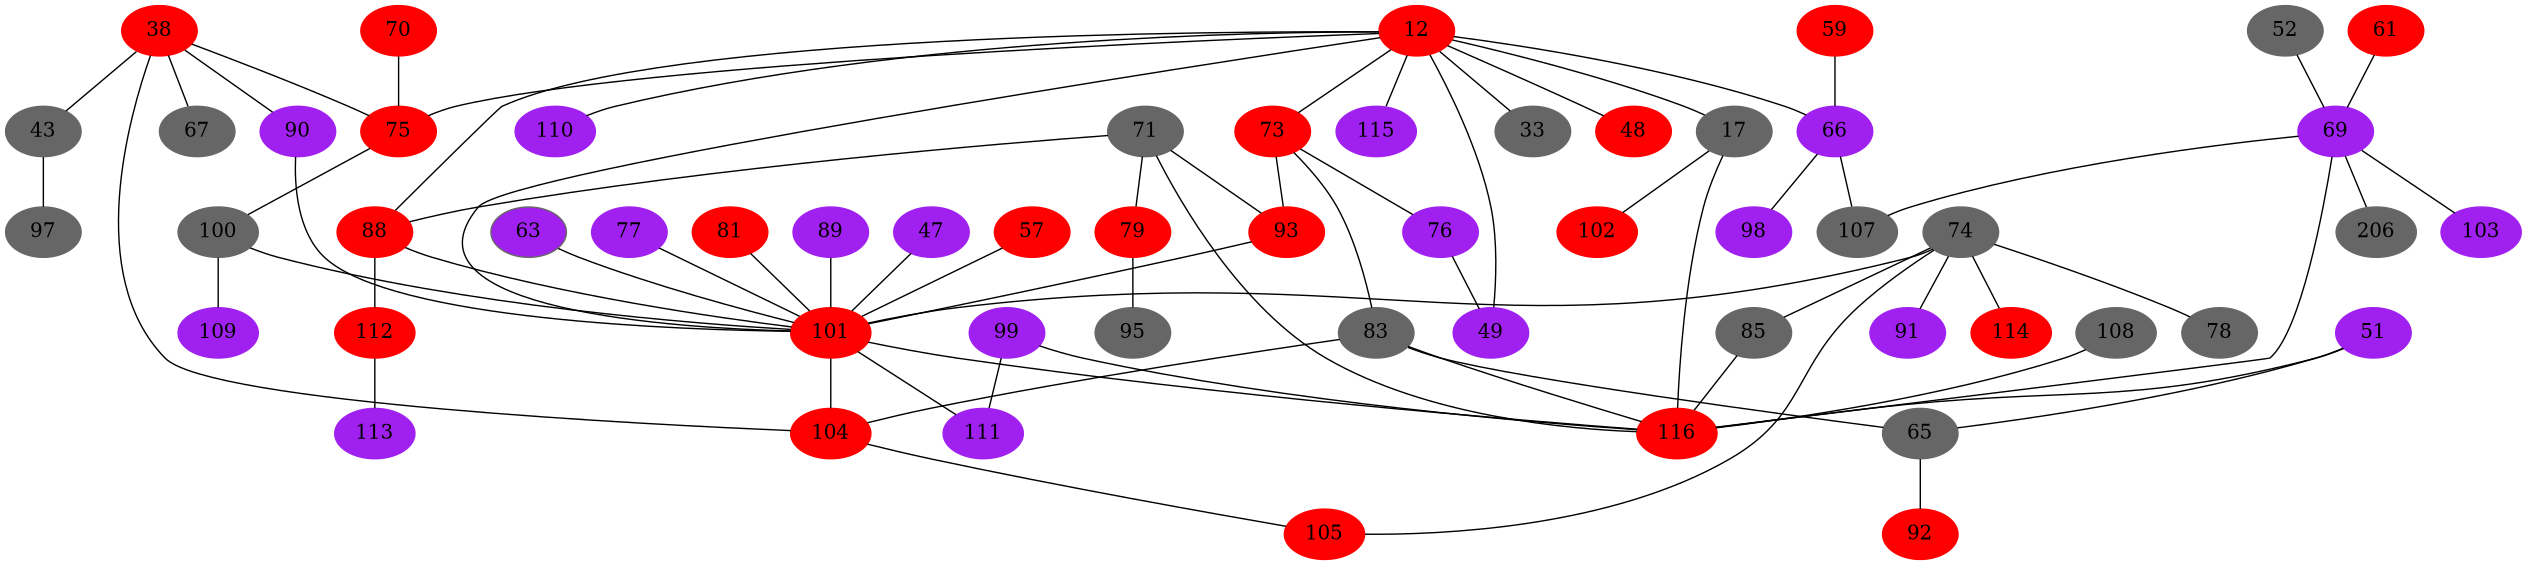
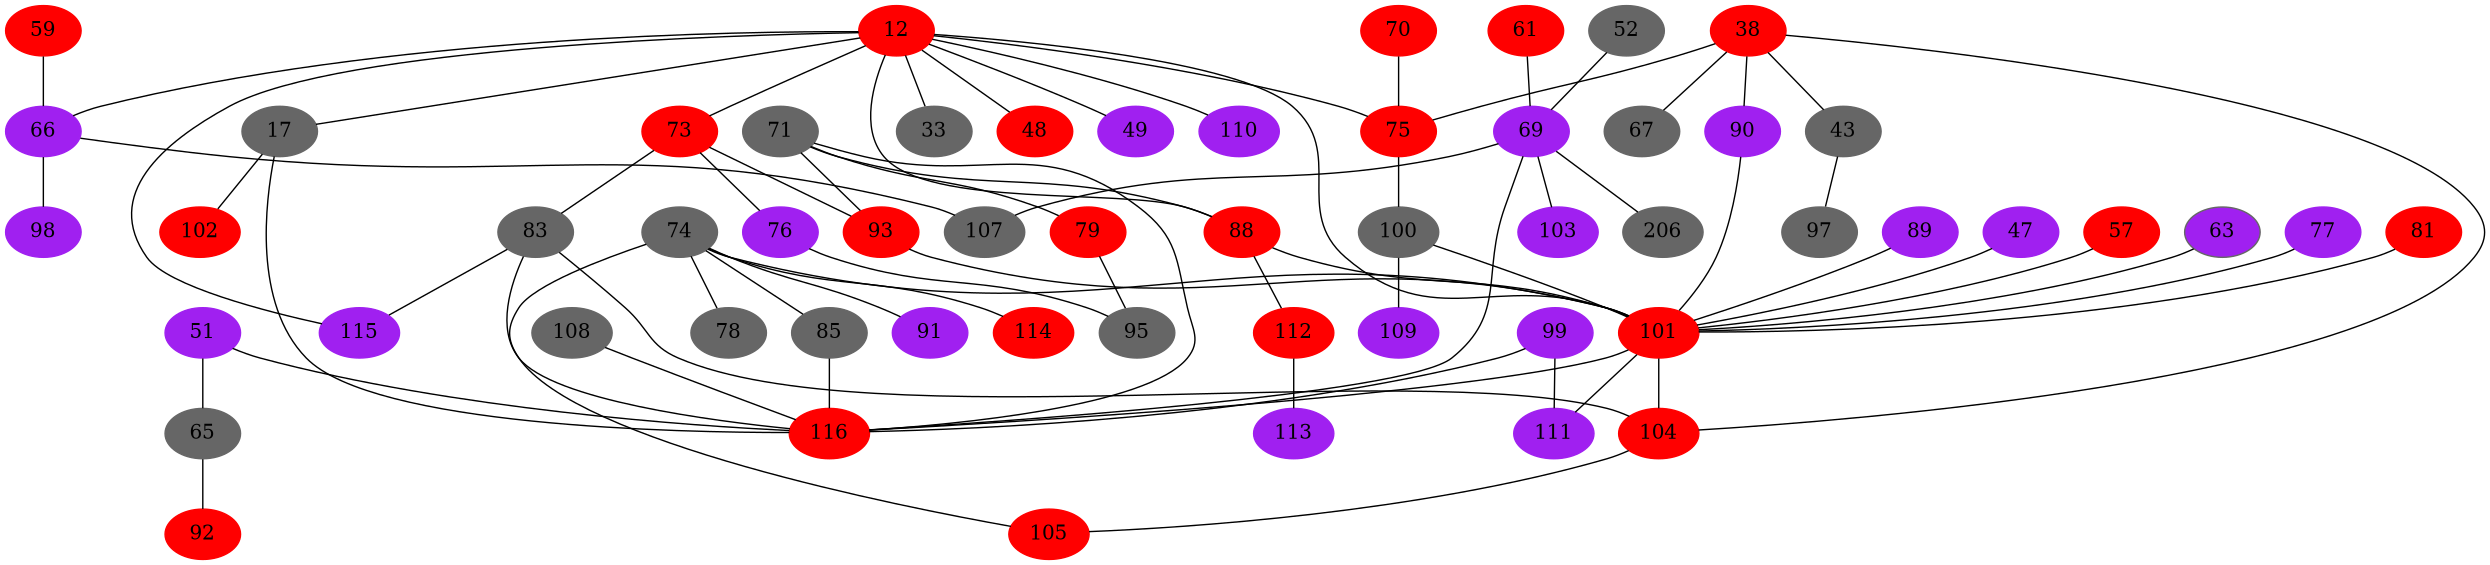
(1466, 283) -> (959, 283)
(1644, 394) -> (448, 282)
